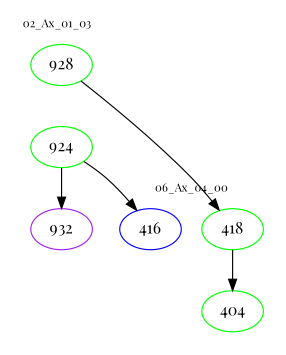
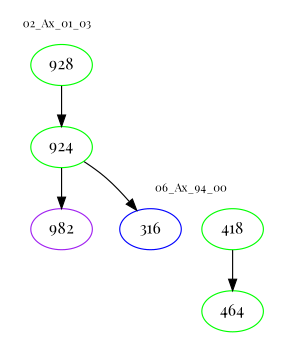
(149, 138) -> (62, 100)
(192, 189) -> (192, 189)
(62, 229) -> (62, 229)
(151, 229) -> (151, 229)
(233, 311) -> (233, 311)
